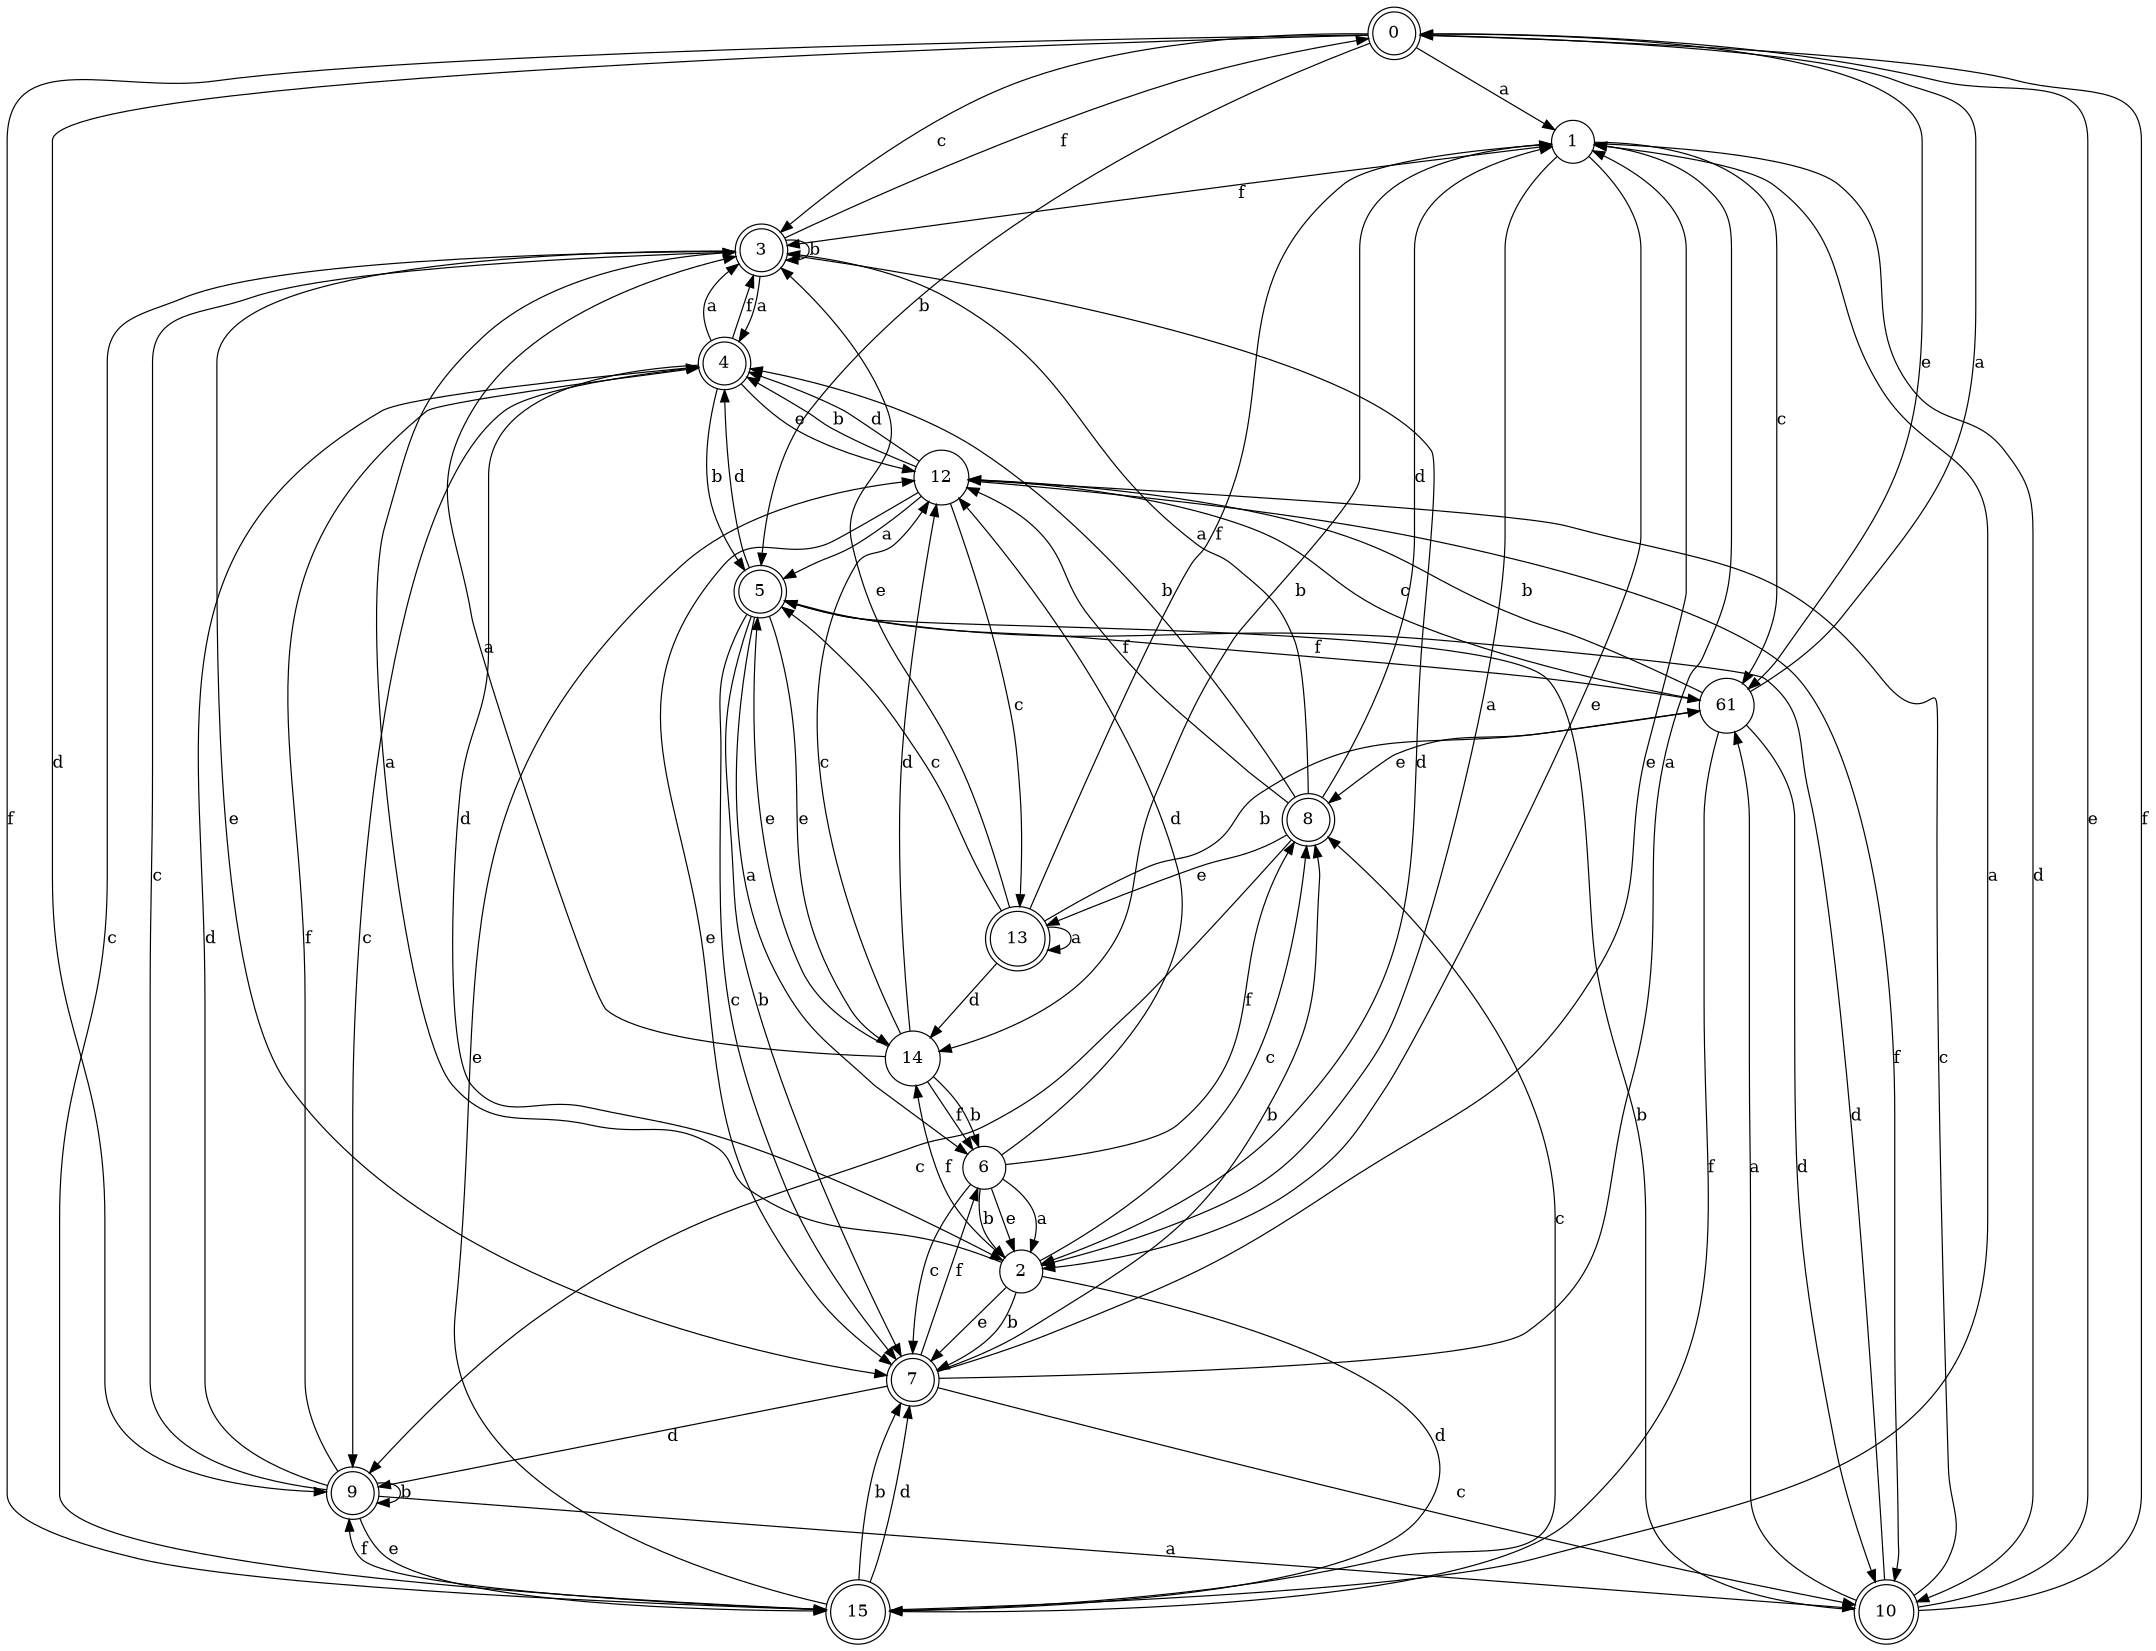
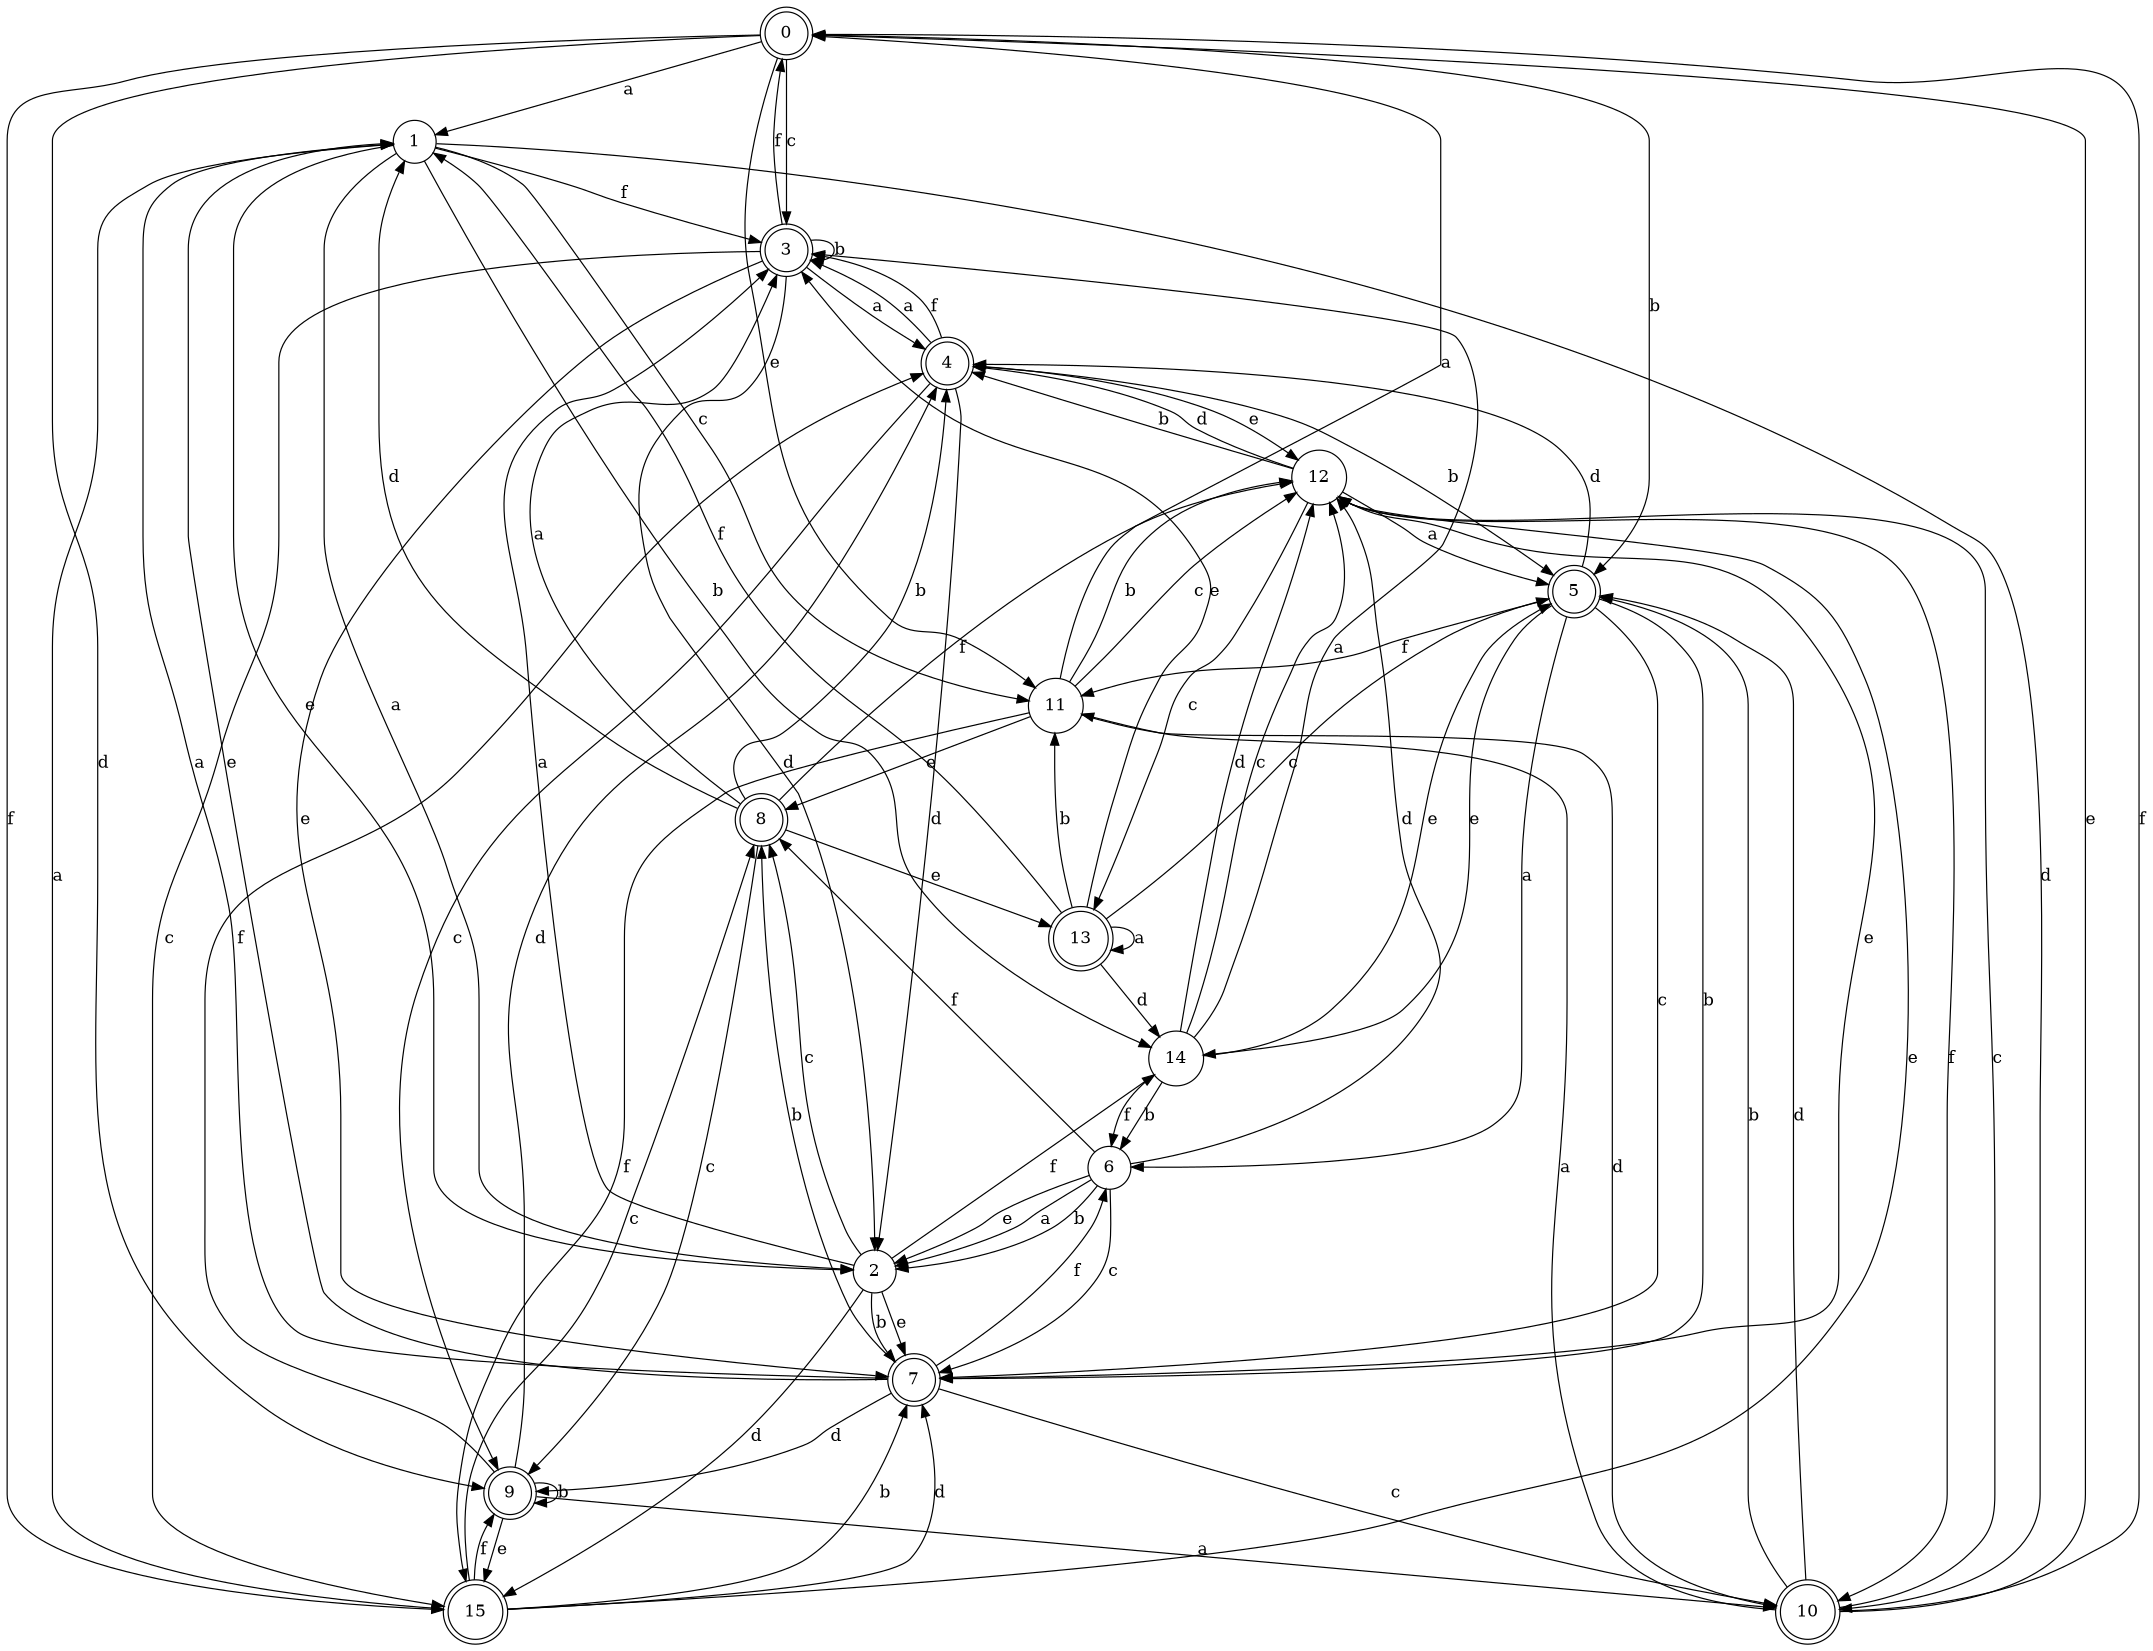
(153, 682) -> none
(1727, 706) -> (1056, 706)
